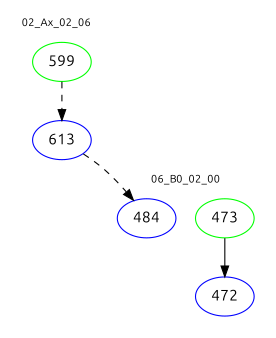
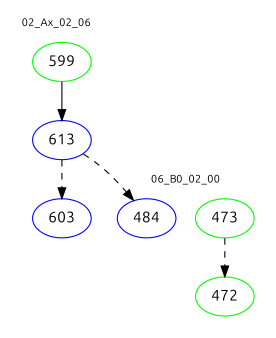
(62, 96) -> (62, 96)
none -> (62, 218)
(225, 252) -> (225, 252)
(225, 297) -> (225, 297)
